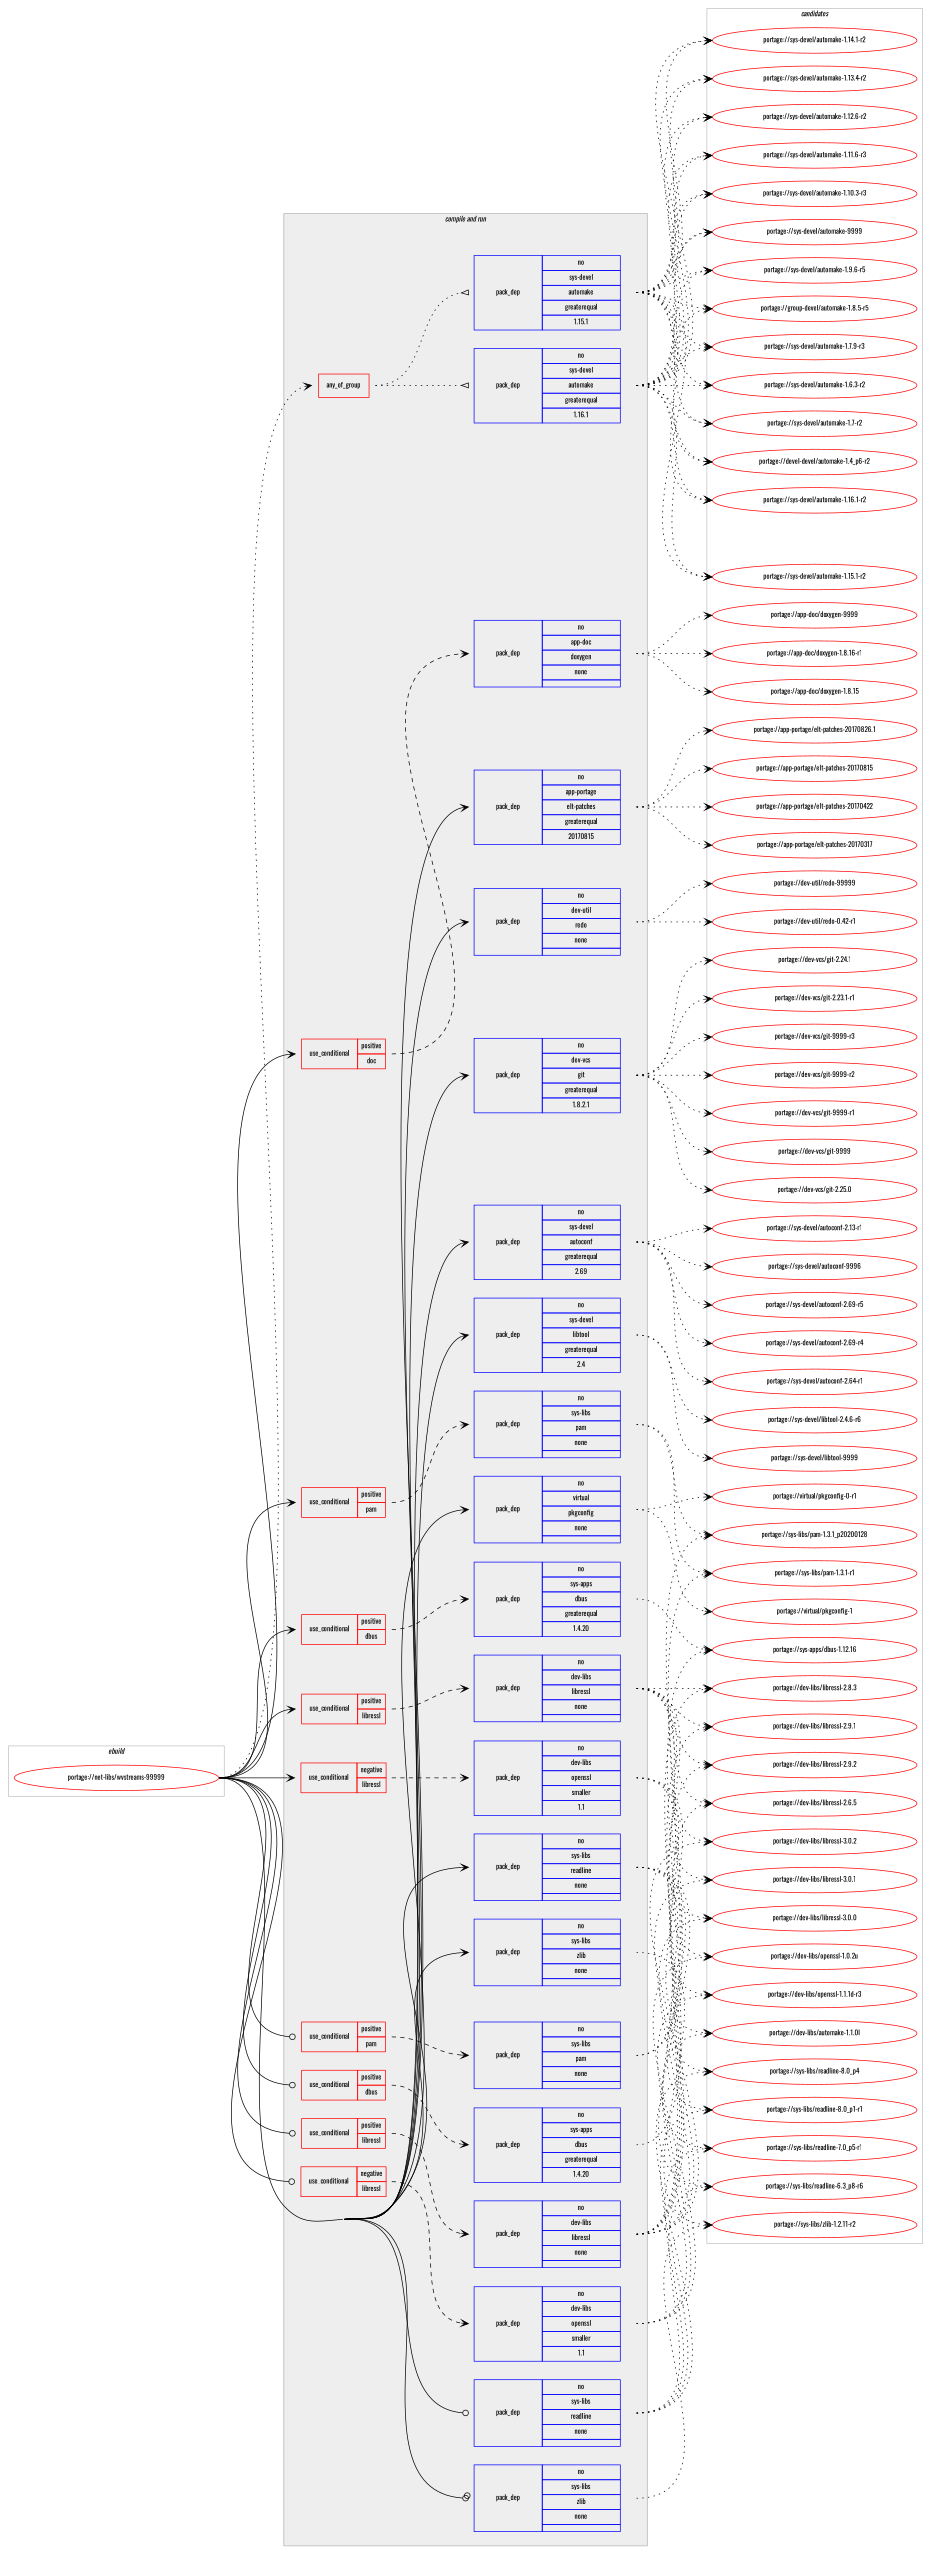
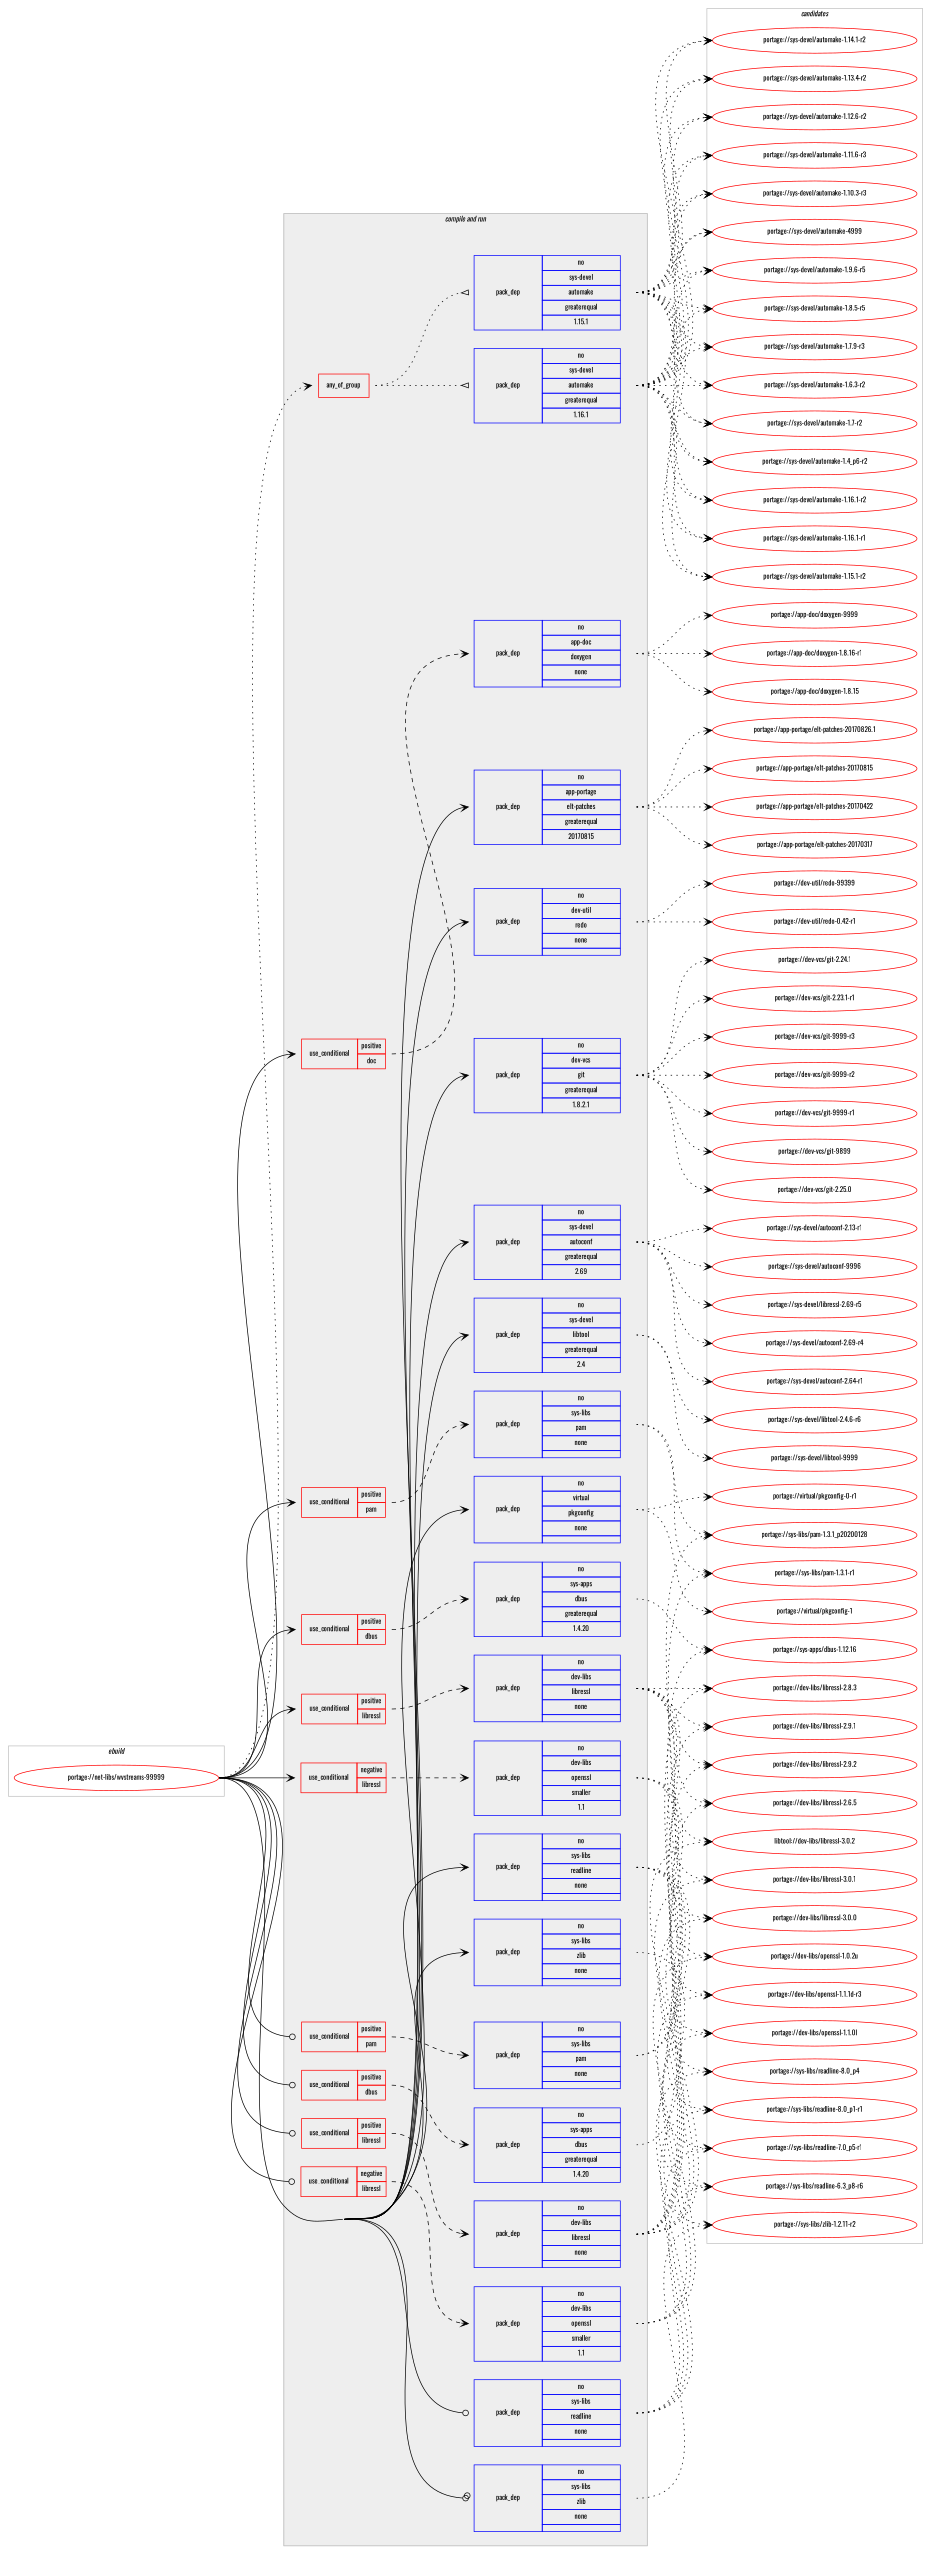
(815, 232) -> (815, 232)
(815, 309) -> (815, 309)
(815, 462) -> (815, 462)
none -> (815, 539)
(815, 884) -> (815, 884)
(815, 1152) -> (815, 1152)
(815, 1305) -> (815, 1305)
(815, 1842) -> (815, 1842)
(815, 2033) -> (815, 2033)
